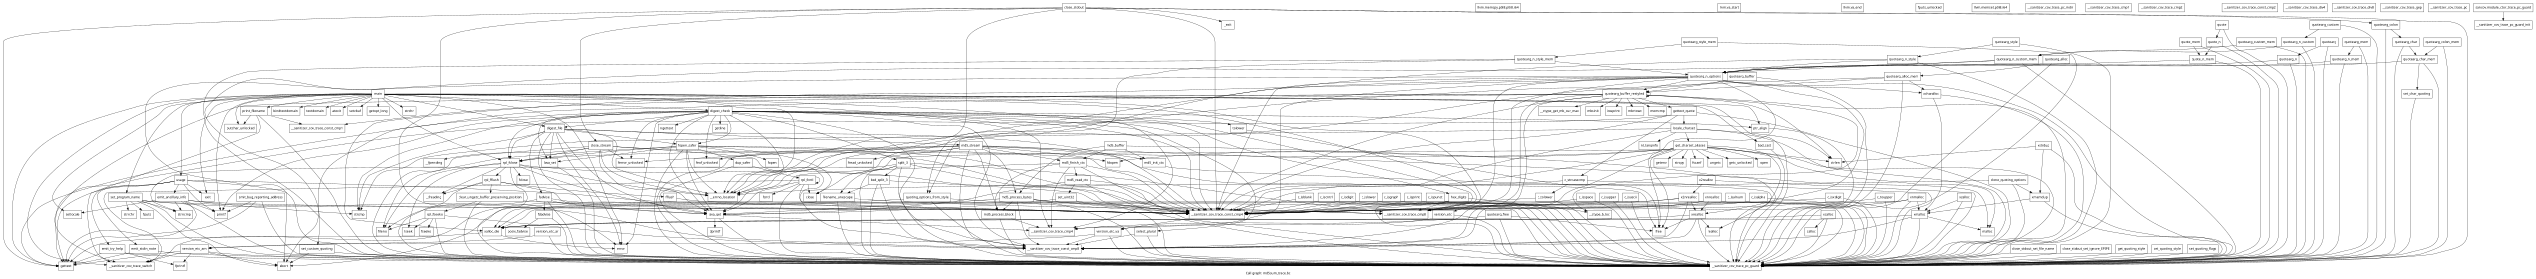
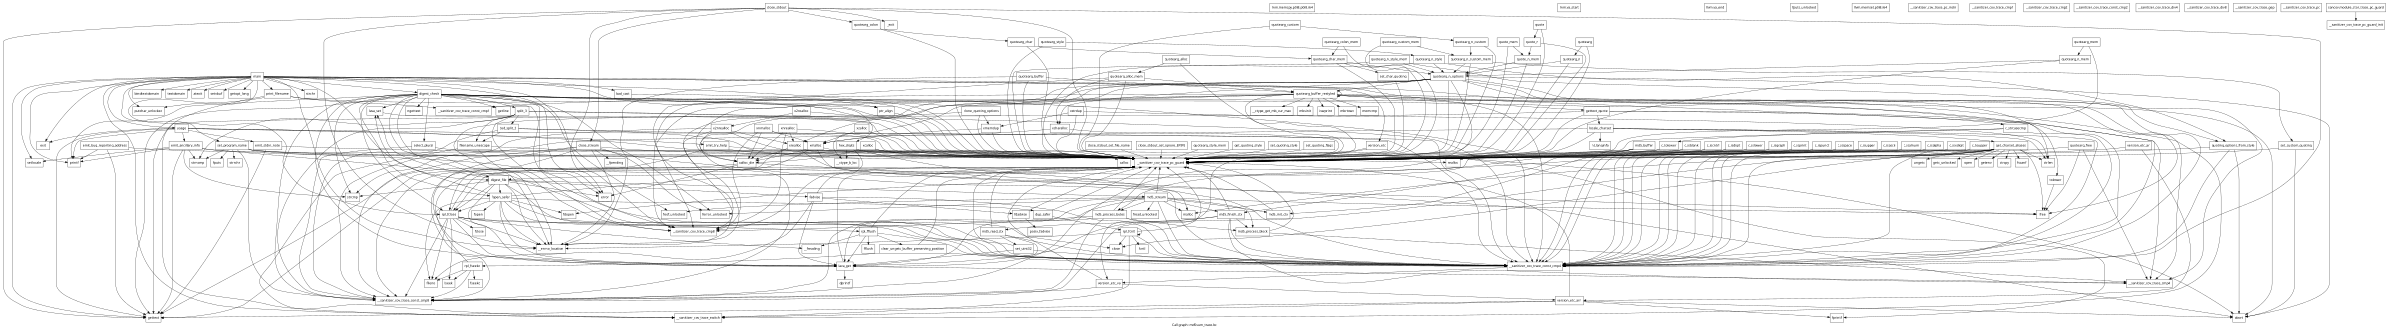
(1619, 51) -> none
none -> (1460, 203)
(932, 208) -> (1174, 263)
none -> (428, 255)
(1077, 262) -> (745, 174)
